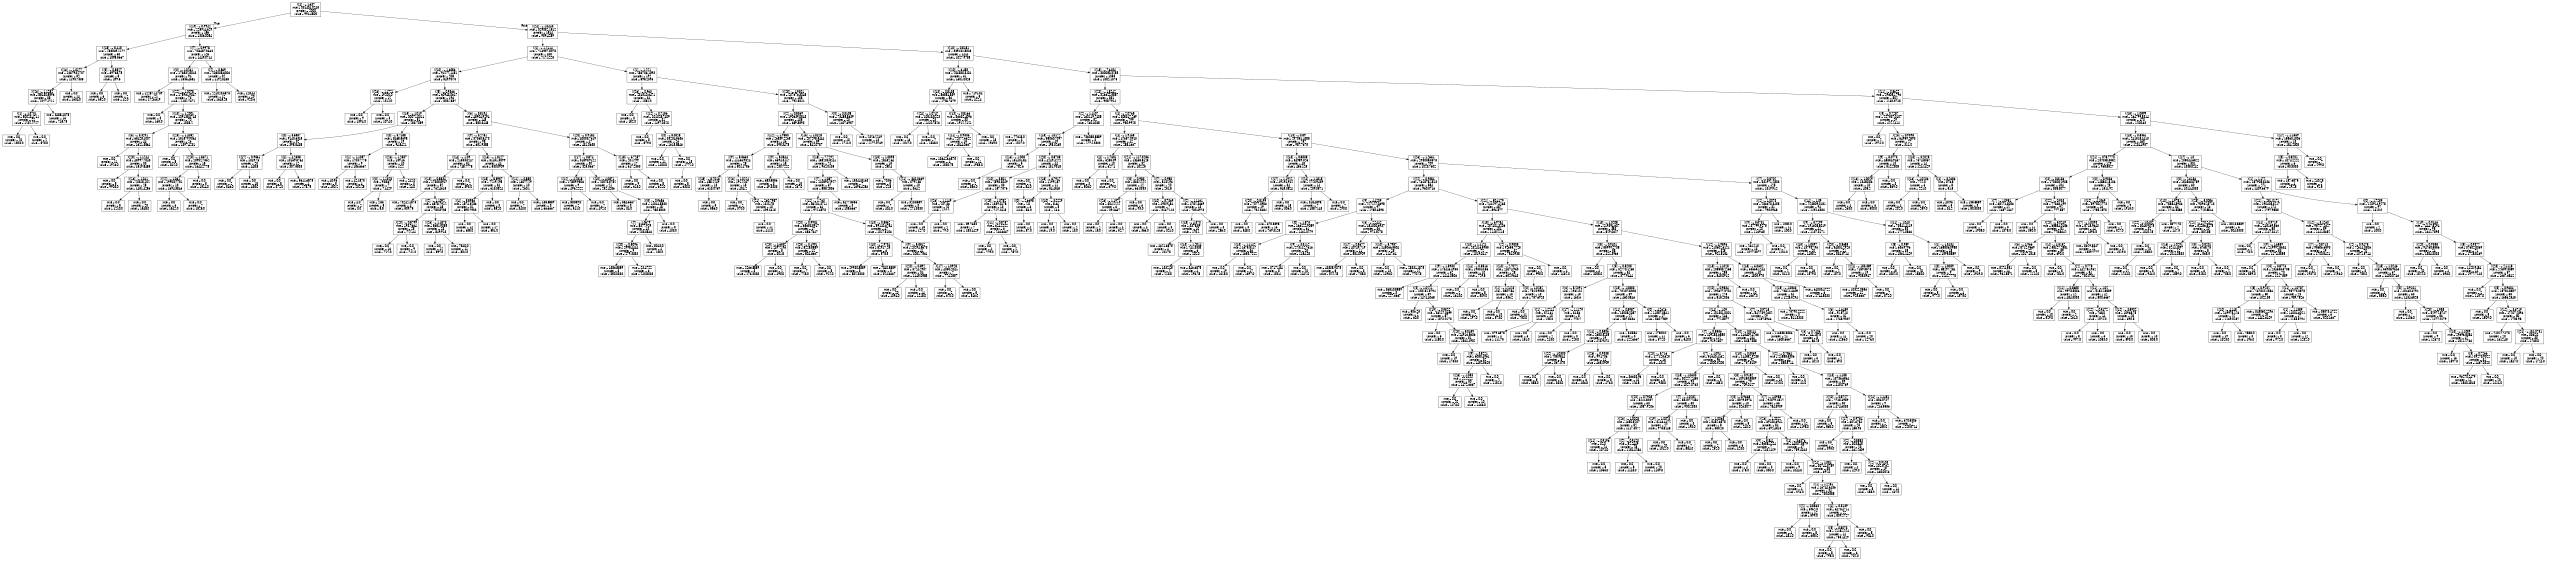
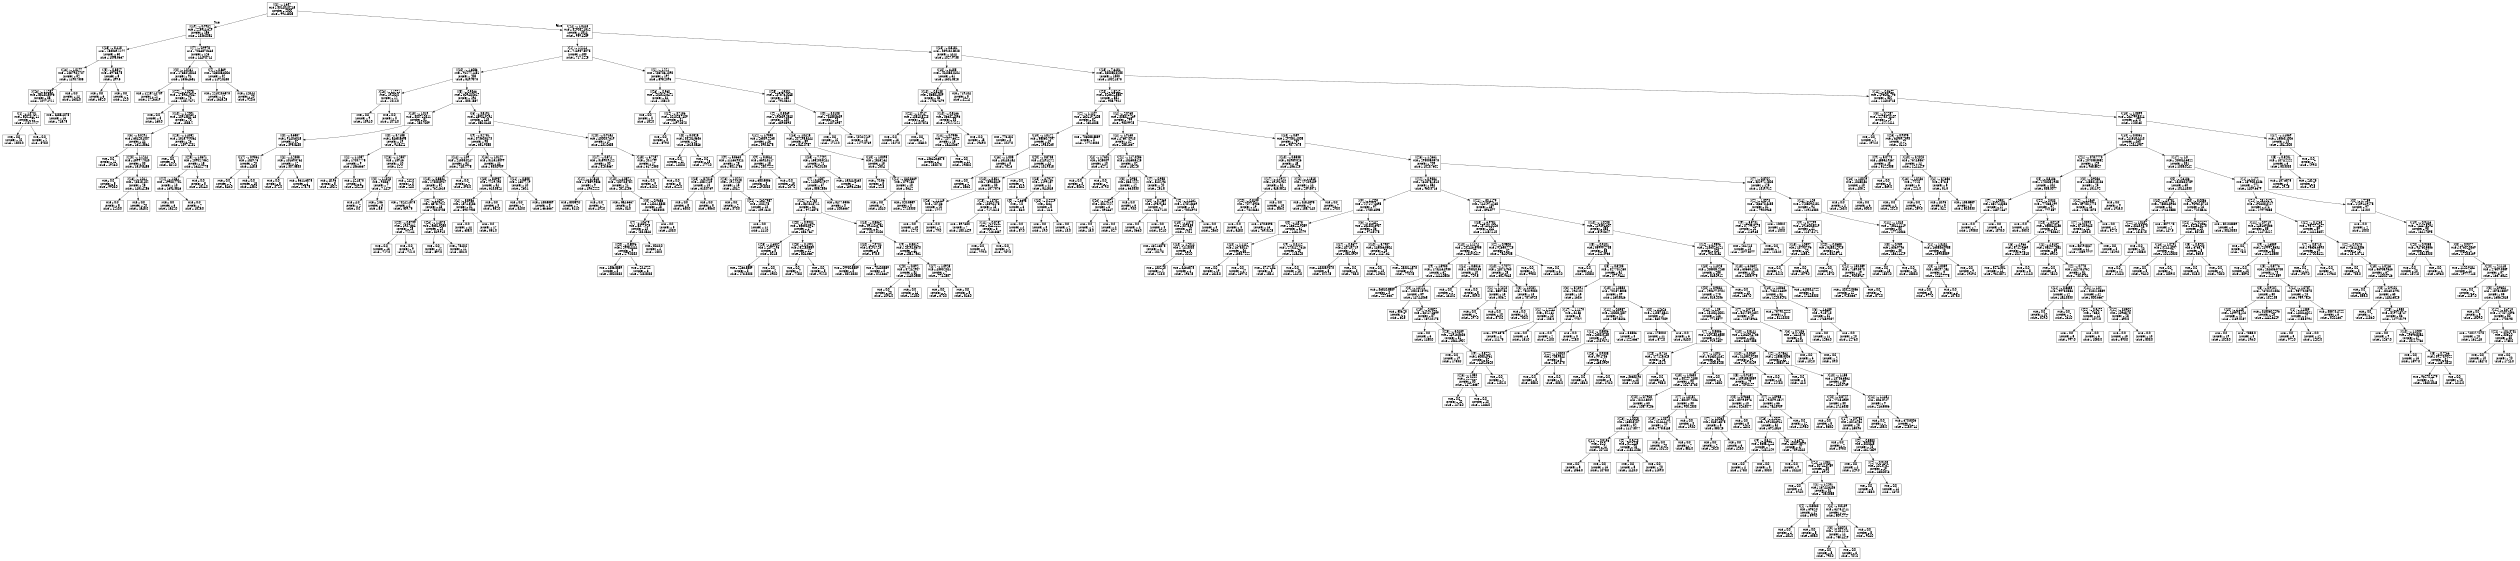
(683, 172) -> (692, 195)
(1779, 337) -> none
none -> (1600, 468)
